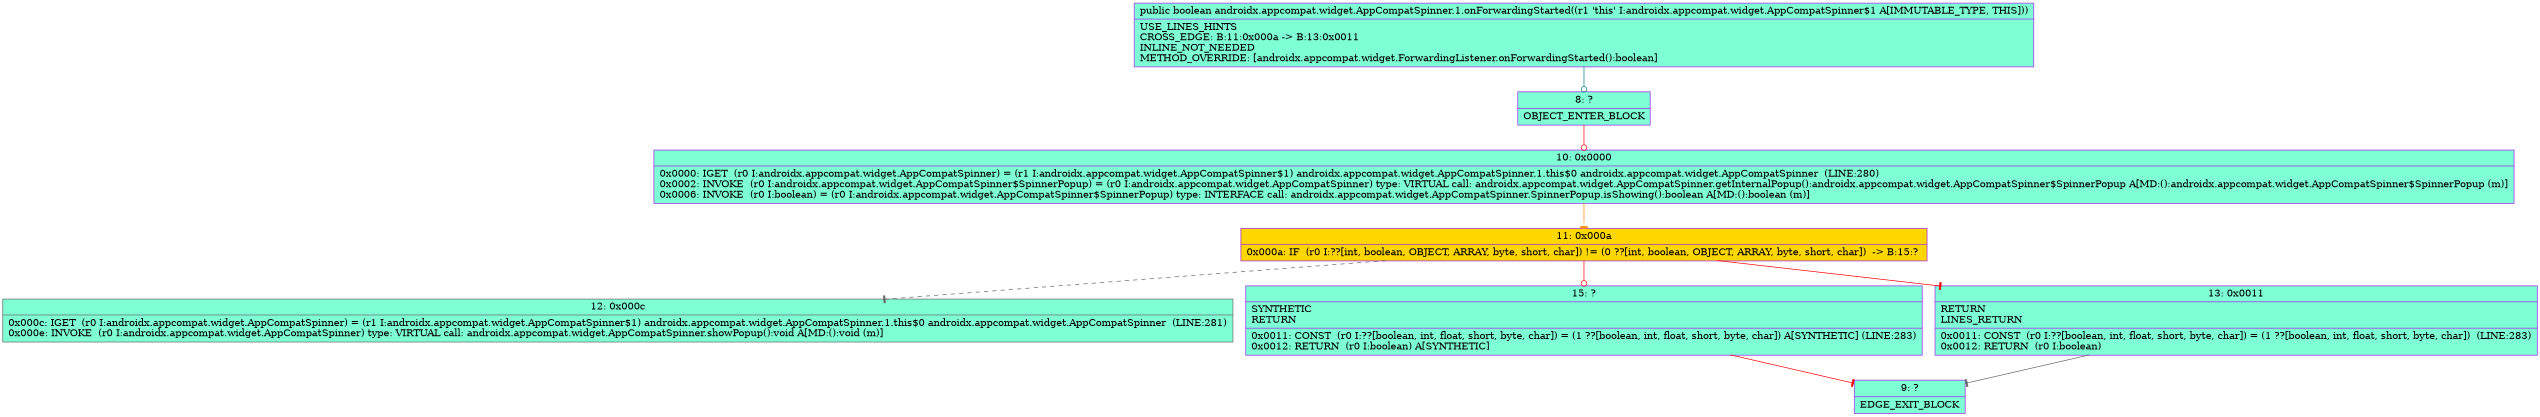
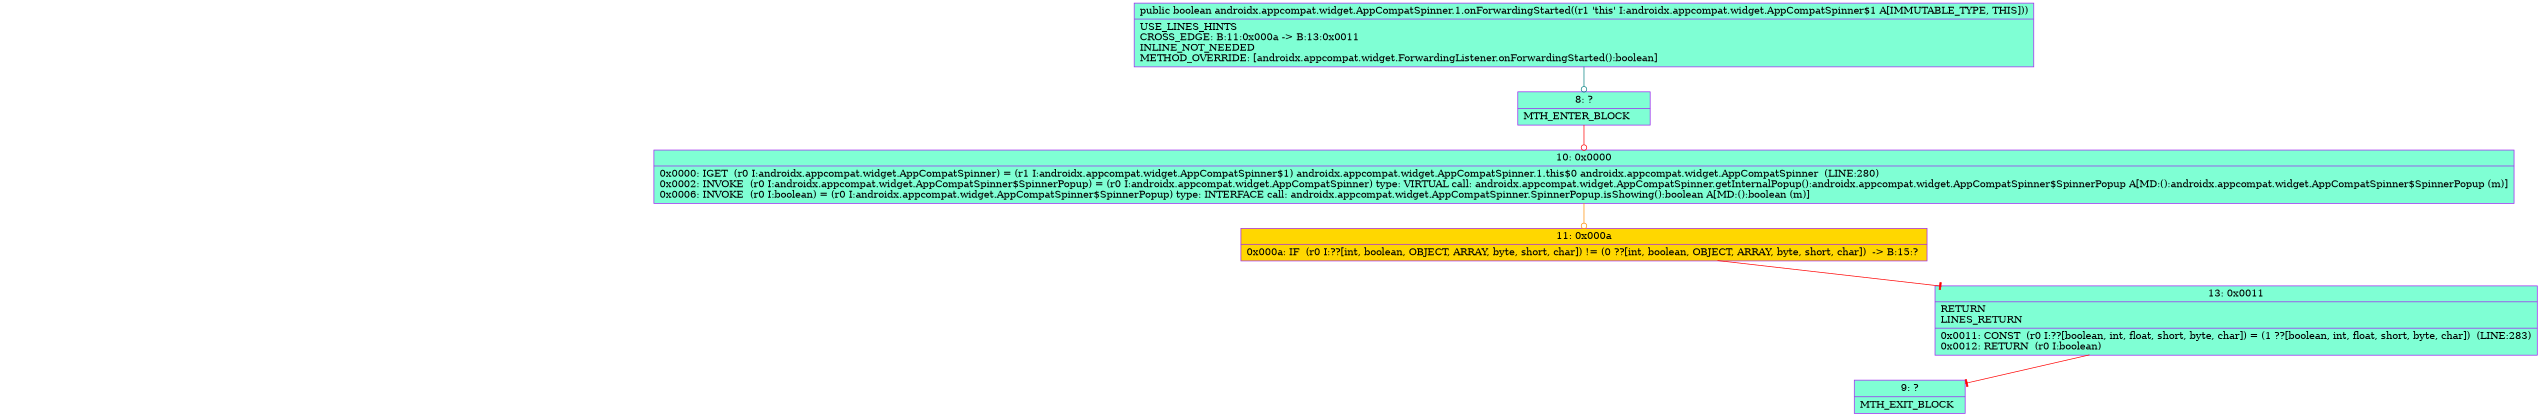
(1584, 116) -> (1577, 116)
(1584, 213) -> (1584, 213)
(618, 321) -> none
(1584, 321) -> none
(2029, 369) -> (2029, 369)
(1910, 405) -> (1907, 405)
